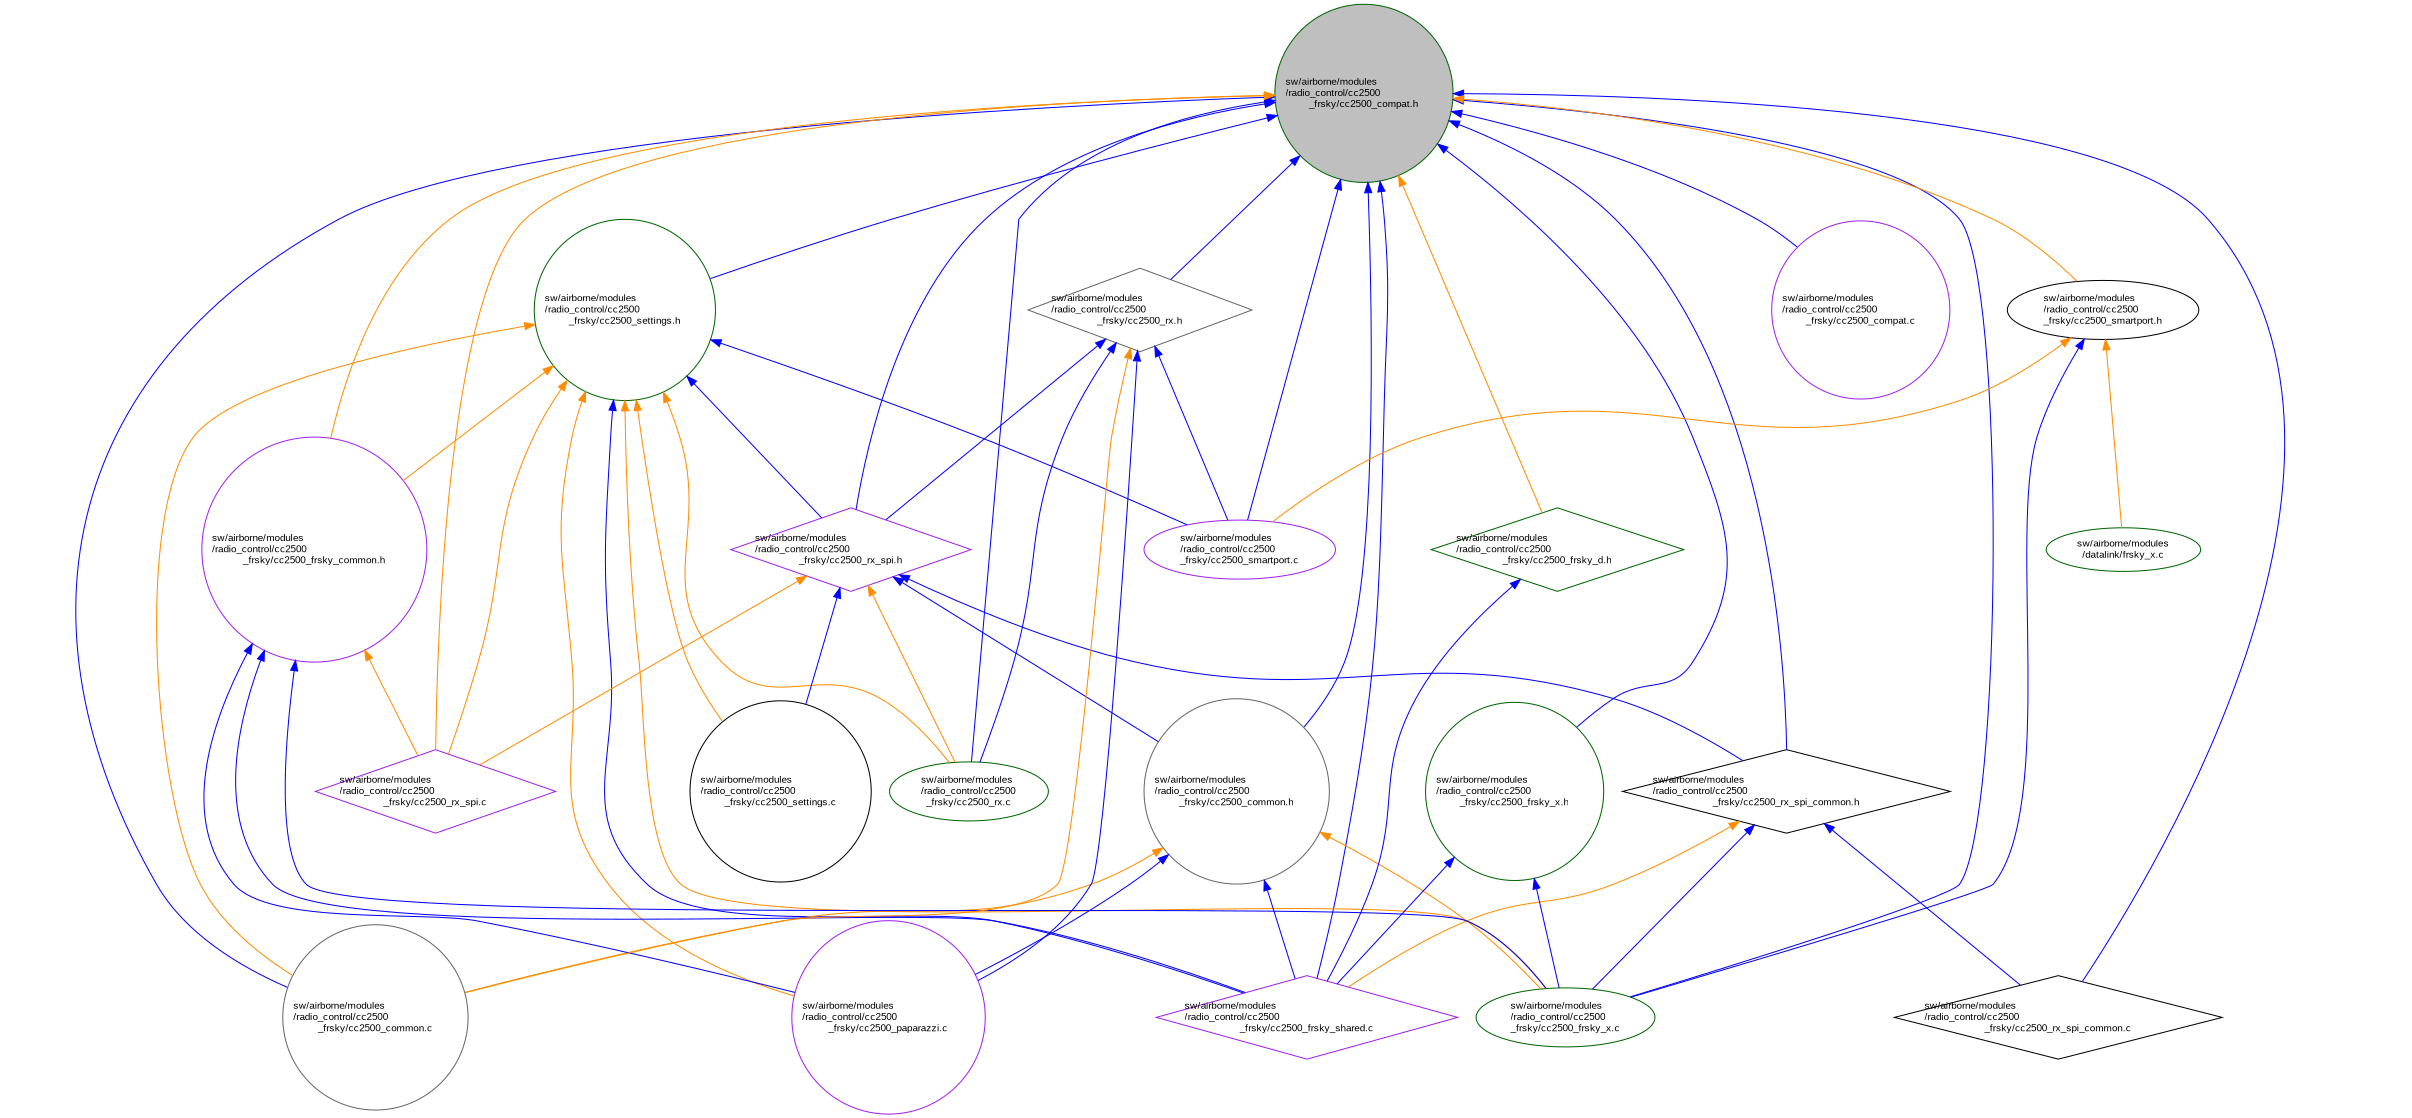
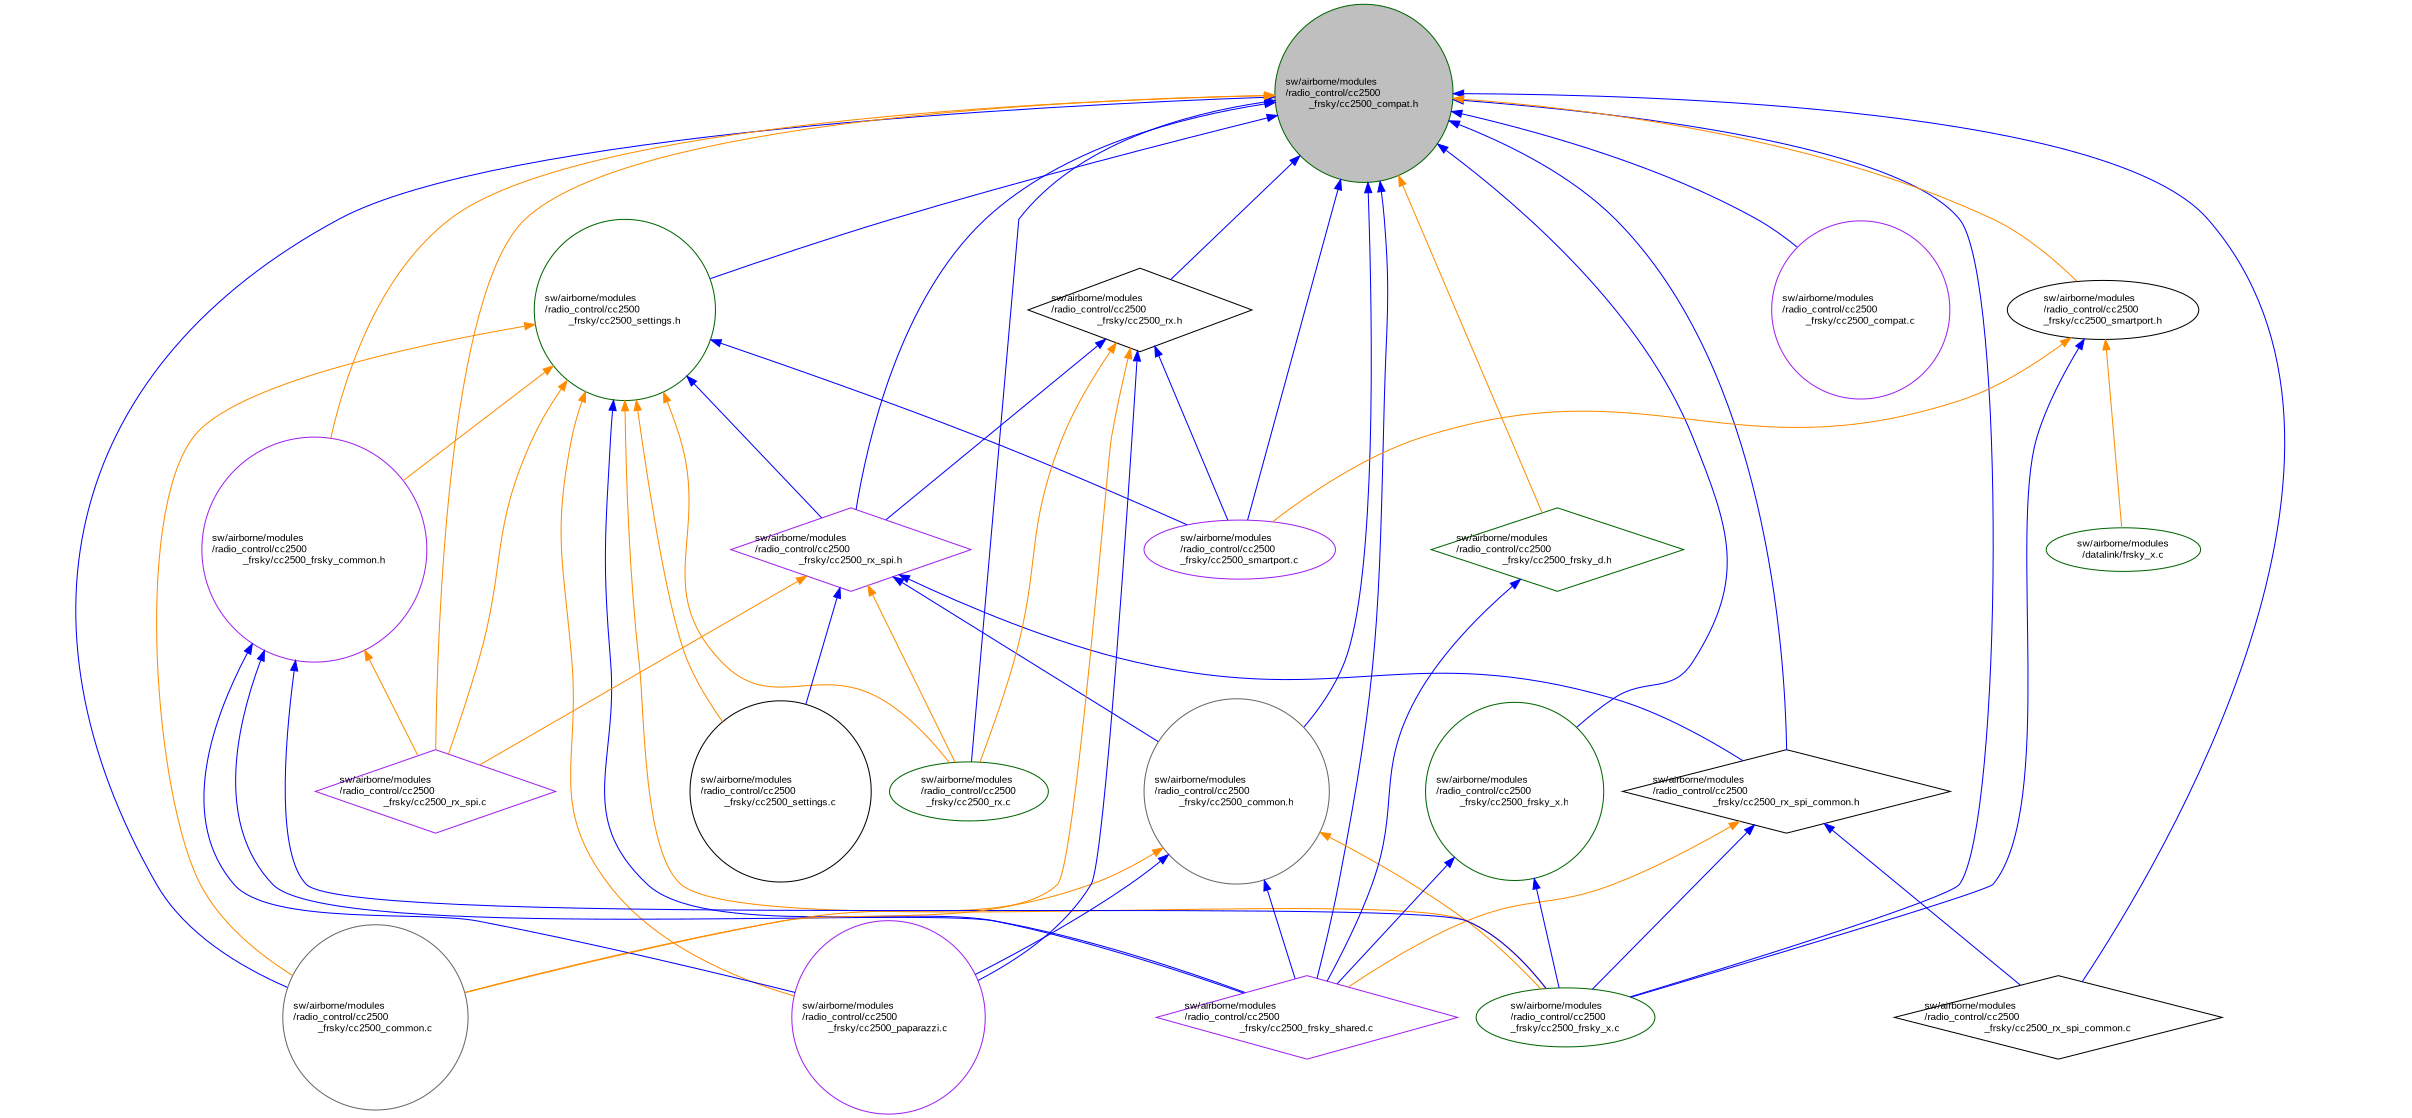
(1140, 310) -> (1140, 310)
(1034, 552) -> (1034, 552)
